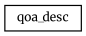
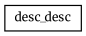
(43, 18) -> (43, 18)
